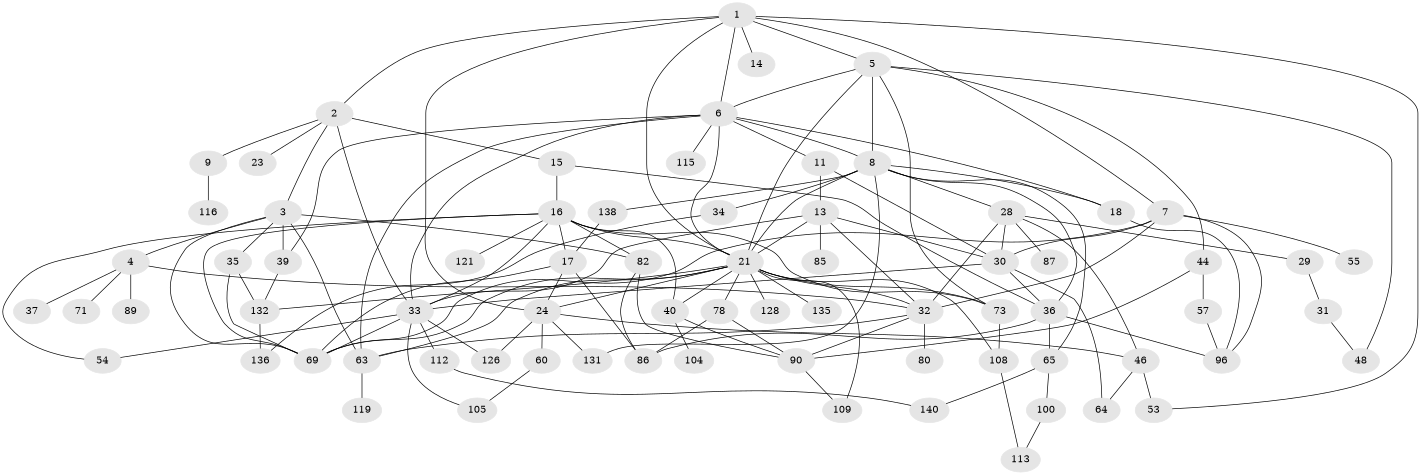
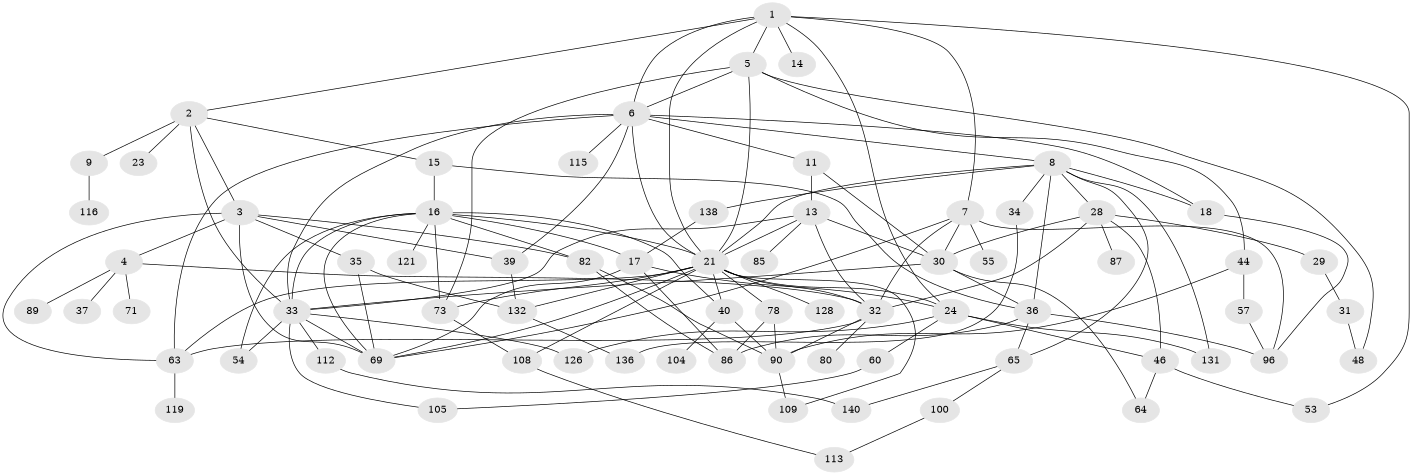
(872, 114) -> none
(822, 311) -> none
